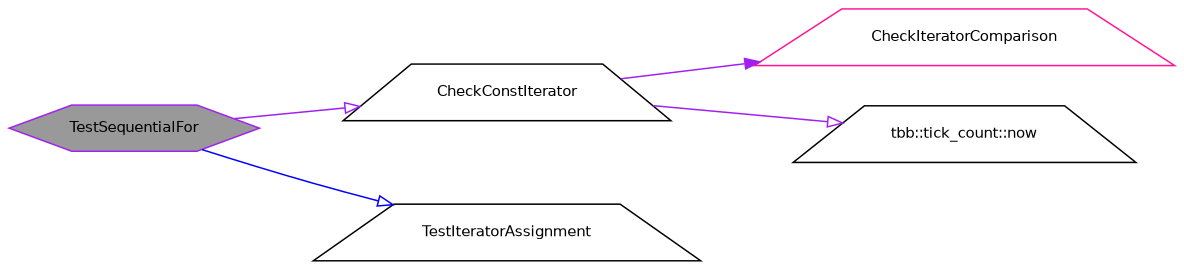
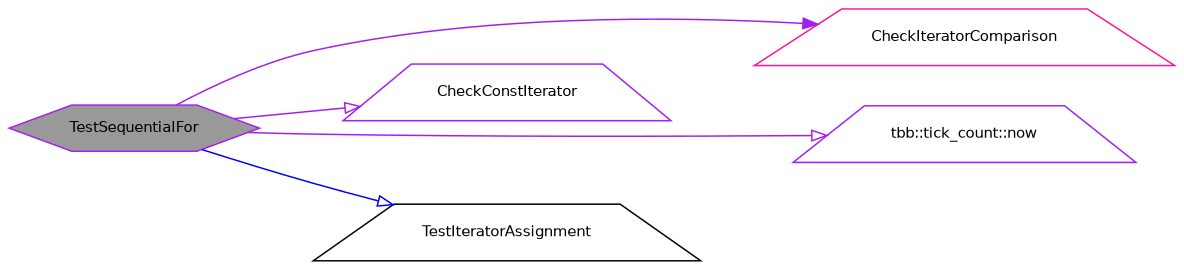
(683, 71) -> (483, 26)
(507, 92) -> (507, 92)
(740, 114) -> (530, 136)
(965, 134) -> (965, 134)
